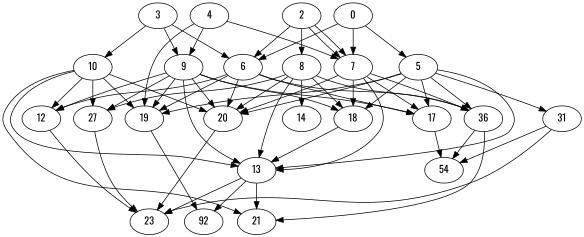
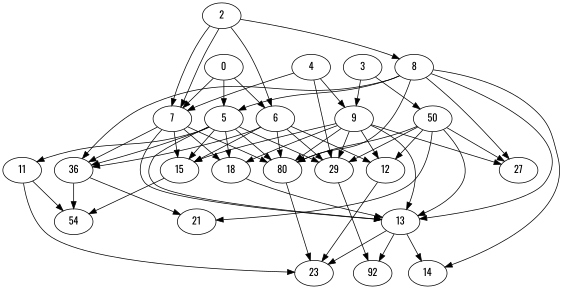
(194, 37) -> none
(93, 67) -> (433, 119)
(325, 90) -> (303, 94)
(144, 119) -> (334, 170)
(223, 119) -> (283, 170)
(432, 119) -> (180, 170)
(562, 119) -> (22, 170)
(107, 173) -> none
(257, 192) -> (412, 244)
